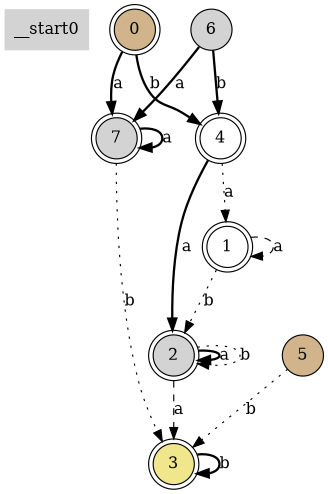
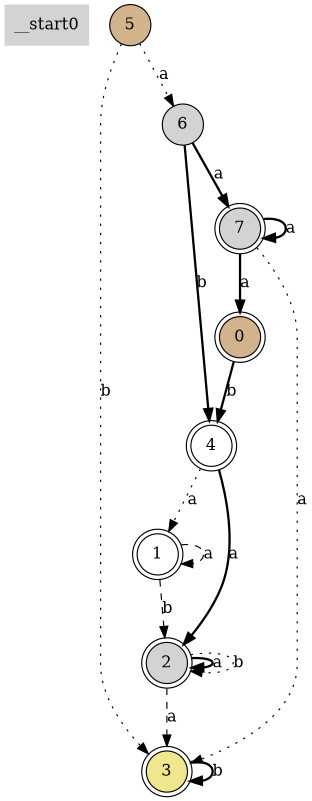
none -> (154, 70)
(113, 76) -> (240, 277)
(203, 296) -> (162, 603)
(130, 301) -> (302, 500)
